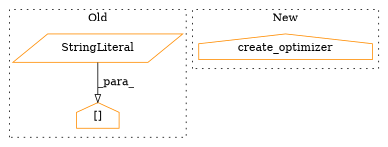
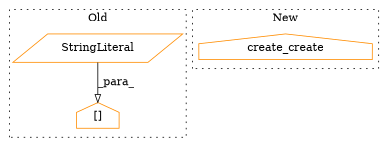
(286, 48) -> (286, 48)
